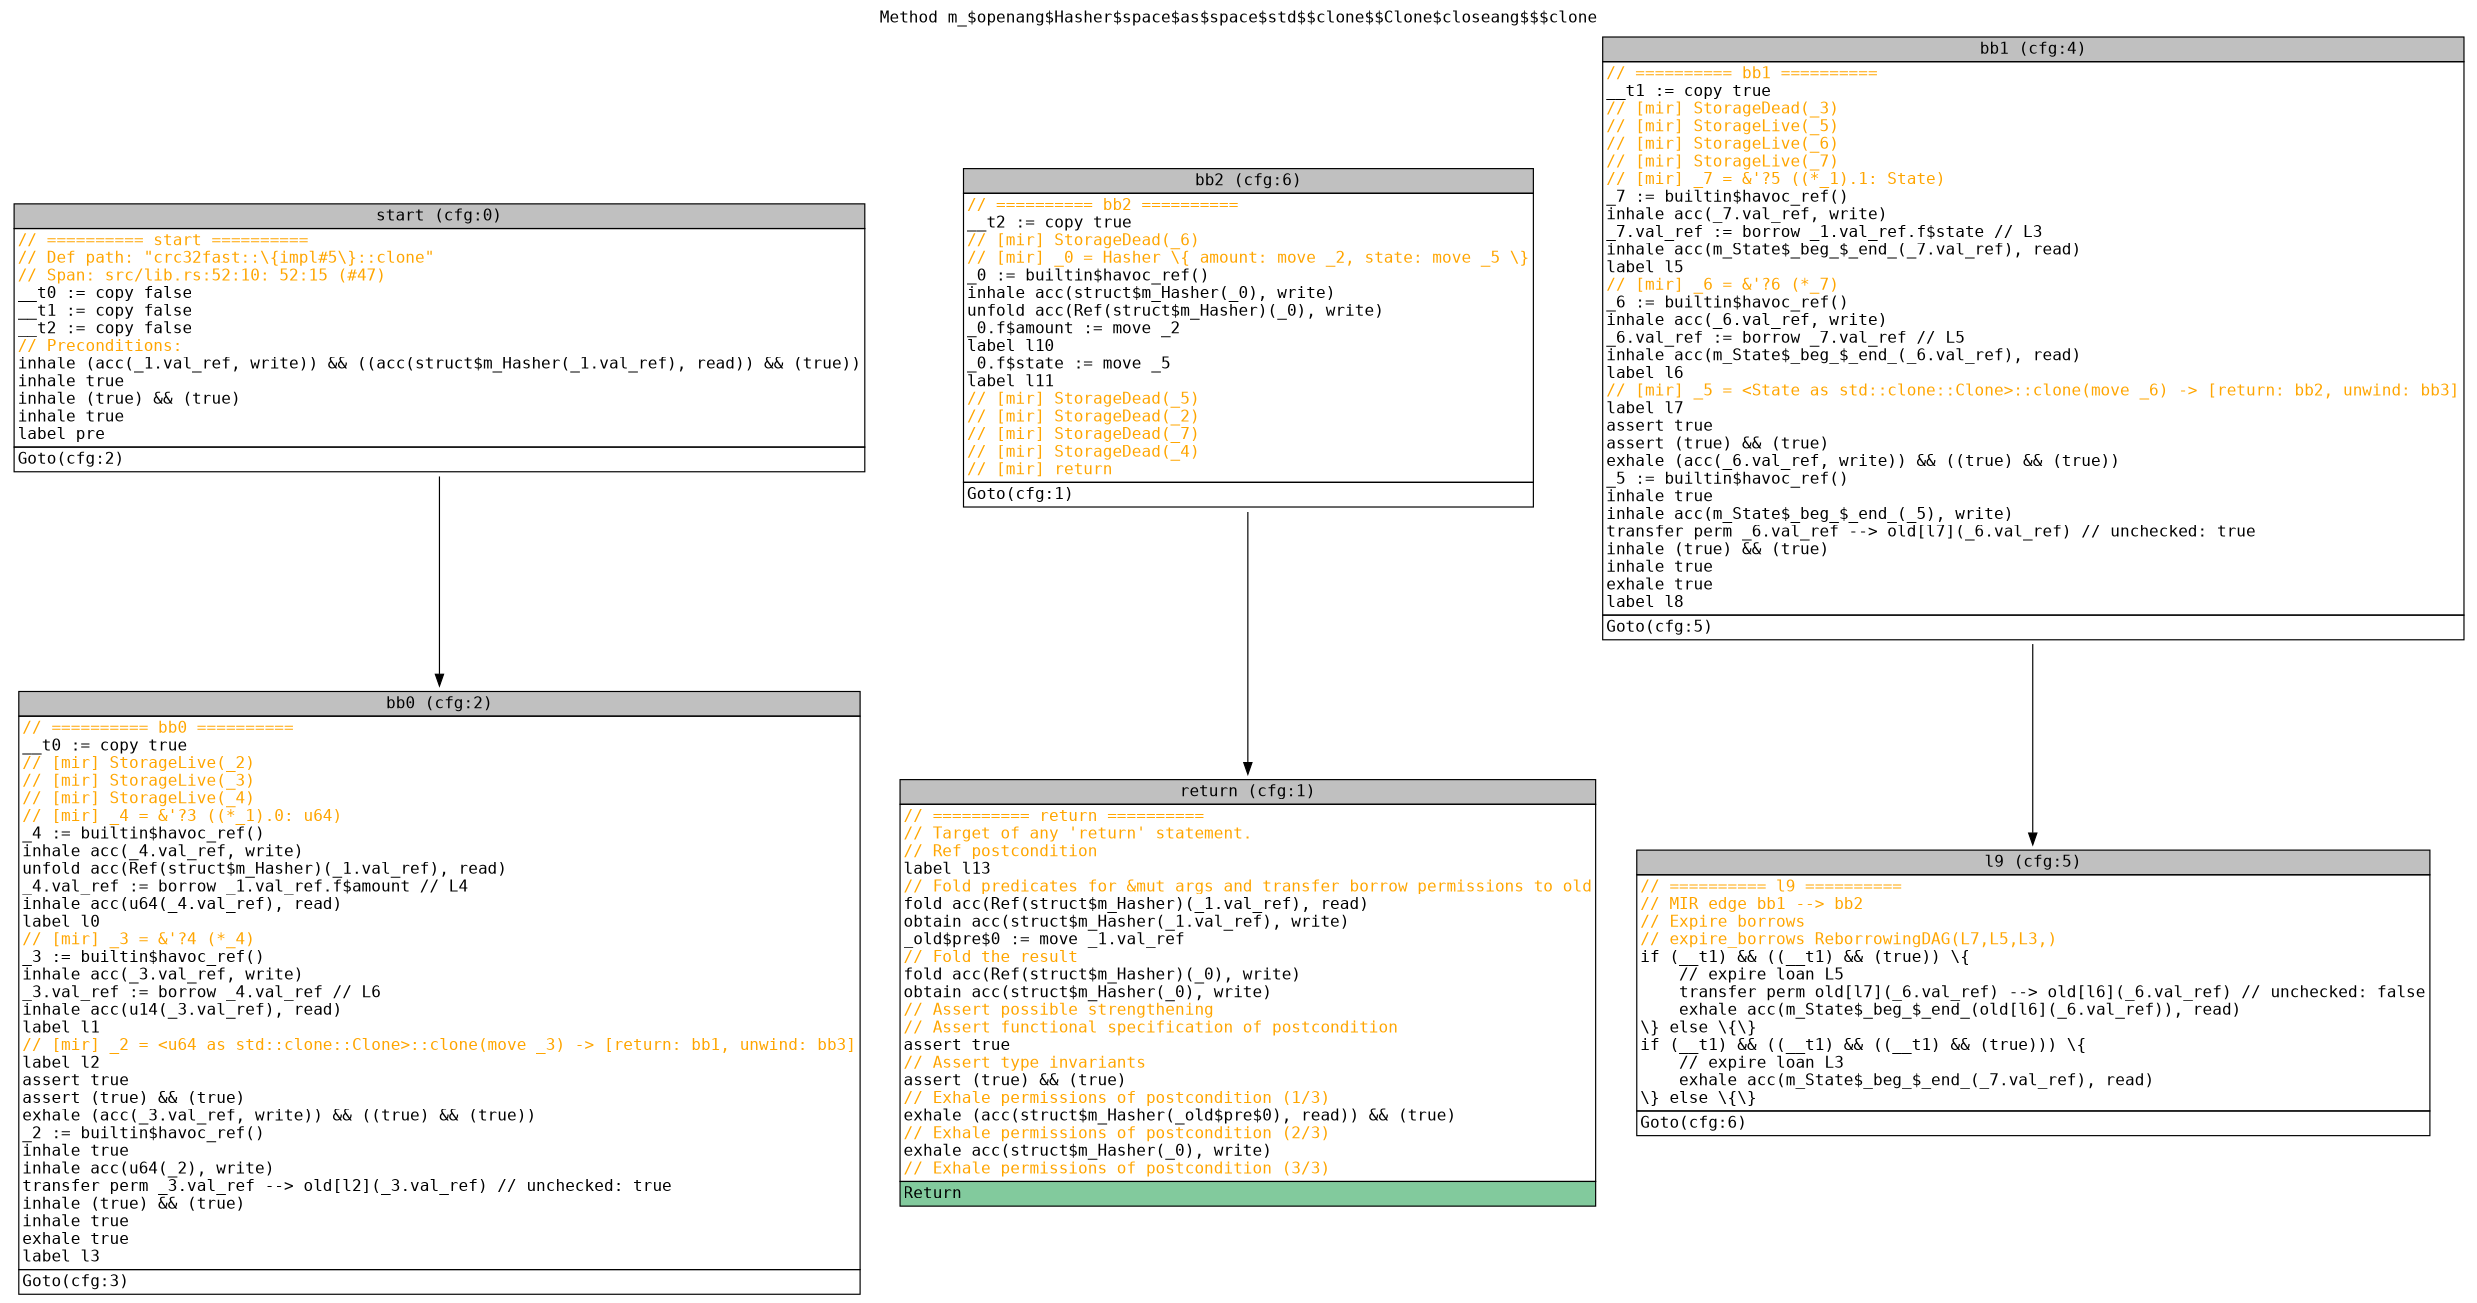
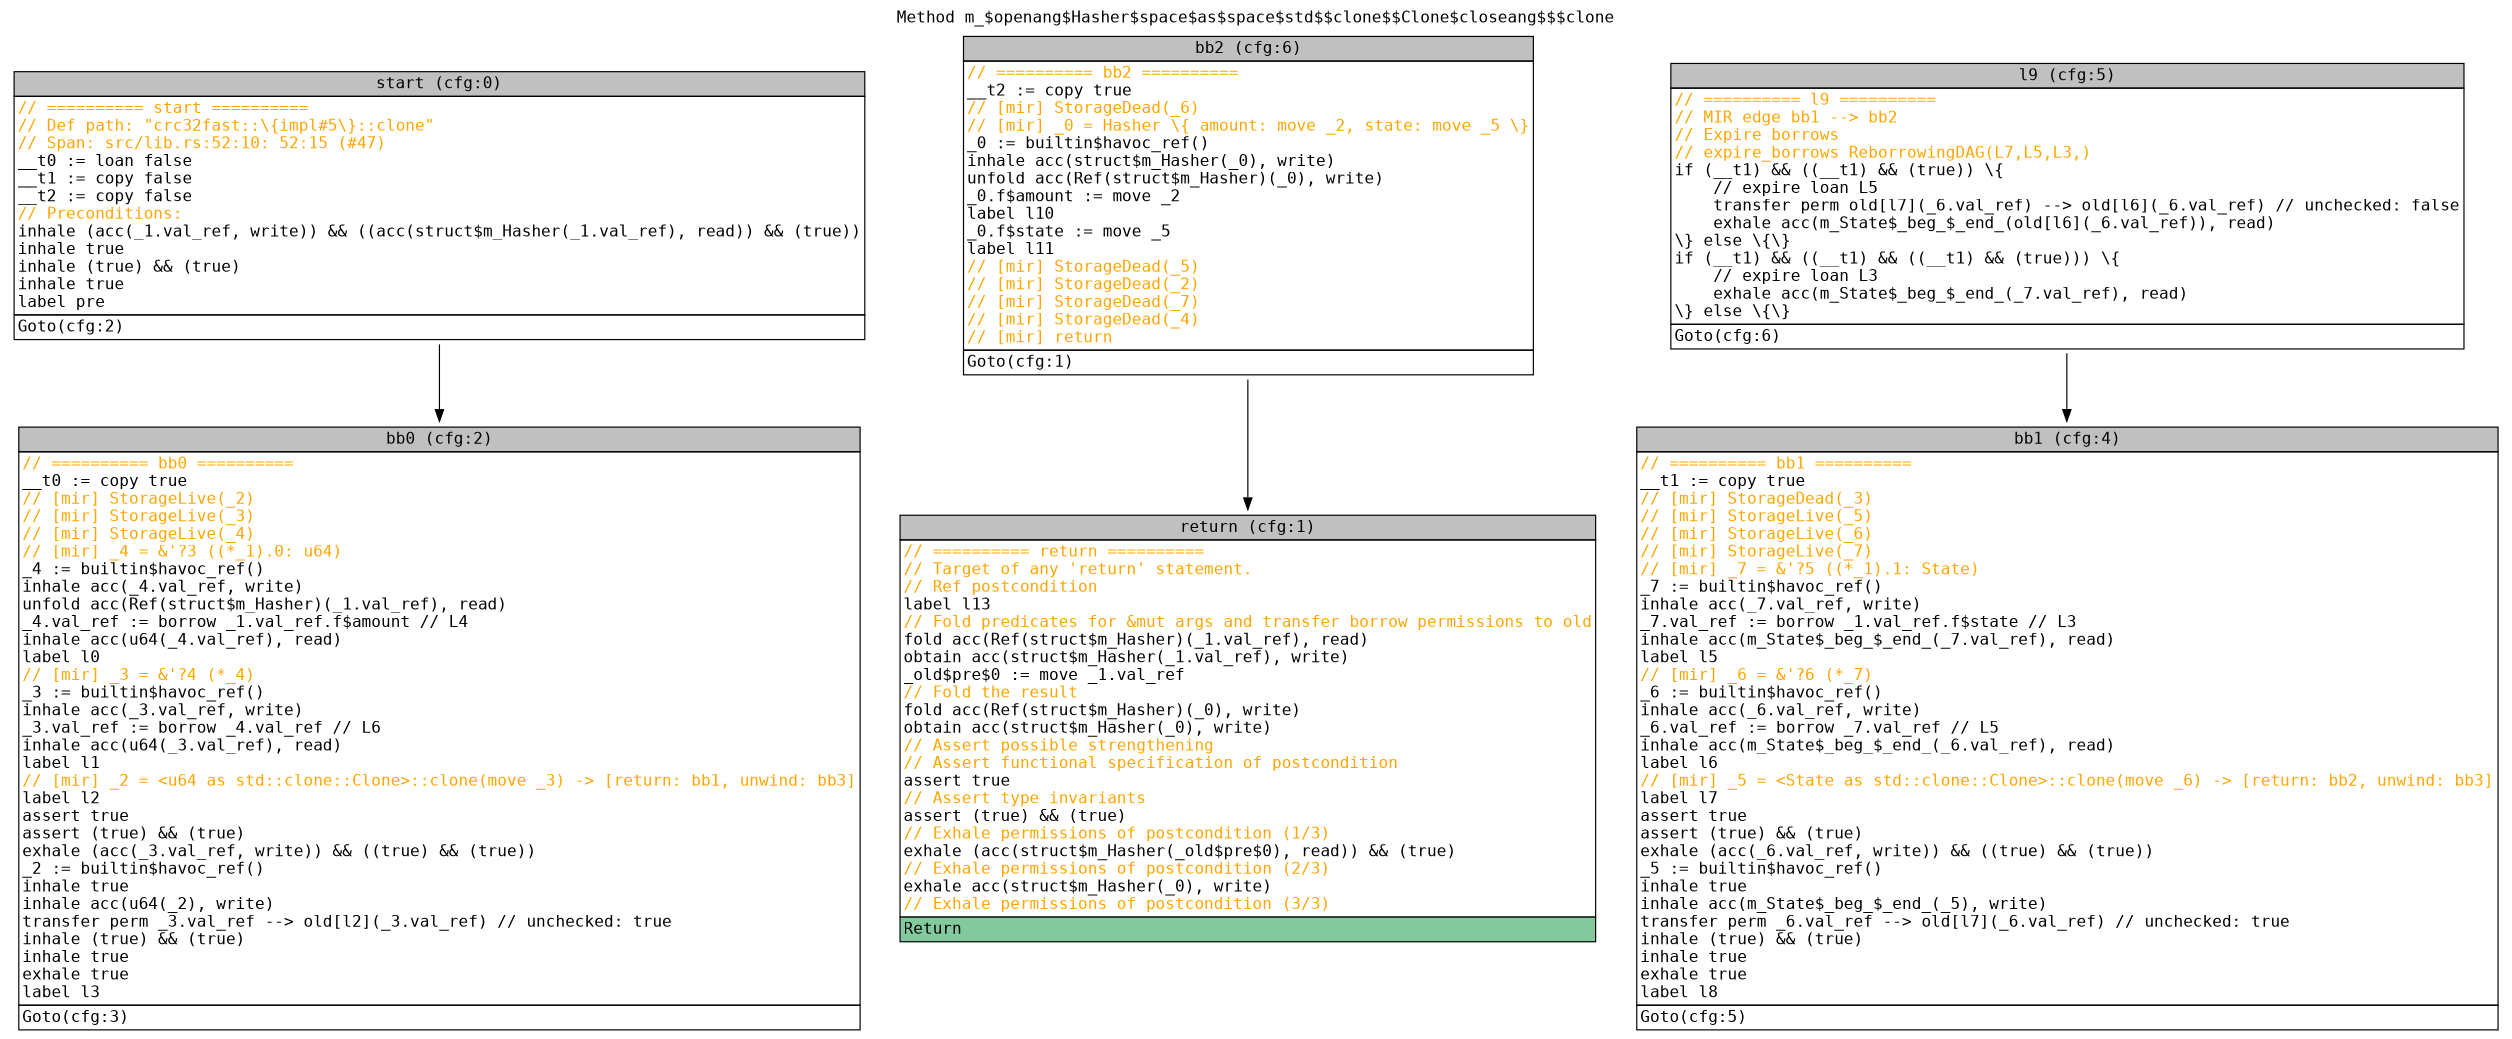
(105, 293) -> (105, 161)
(2033, 738) -> (2067, 381)
(183, 1010) -> (183, 746)
